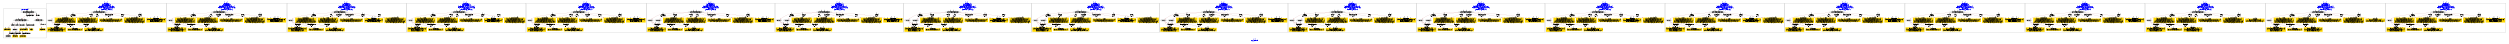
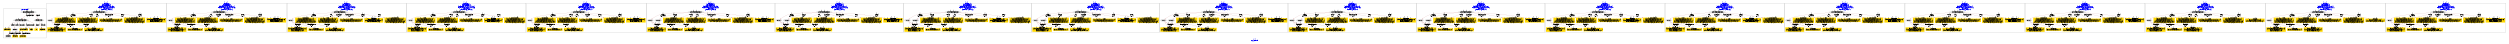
(38, 15) -> (38, 15)
(43, 25) -> (43, 25)
none -> (36, 30)
